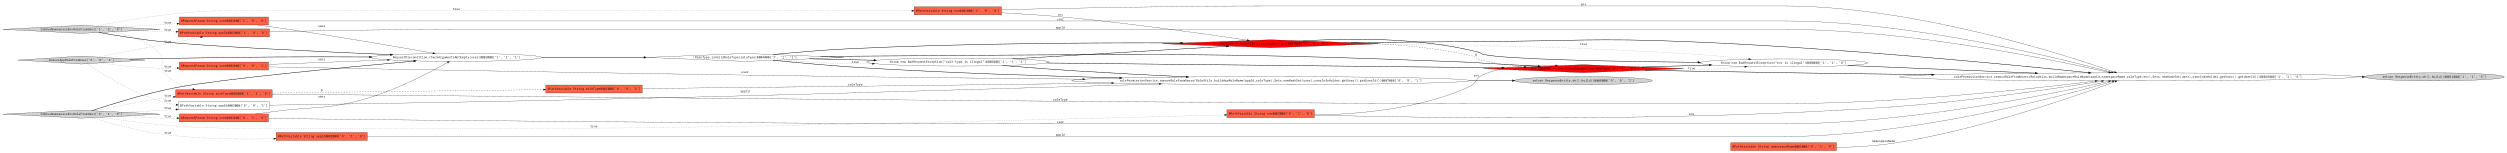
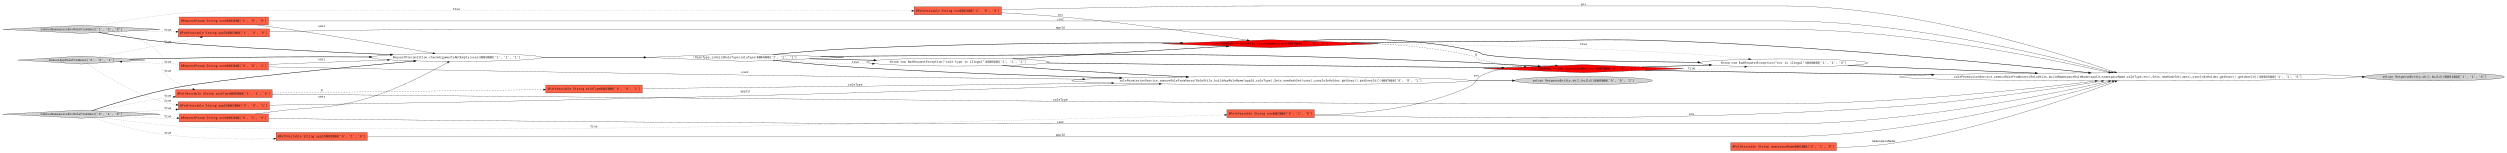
(147, 25) -> none
(138, 67) -> (151, 63)
(224, 106) -> (224, 106)
